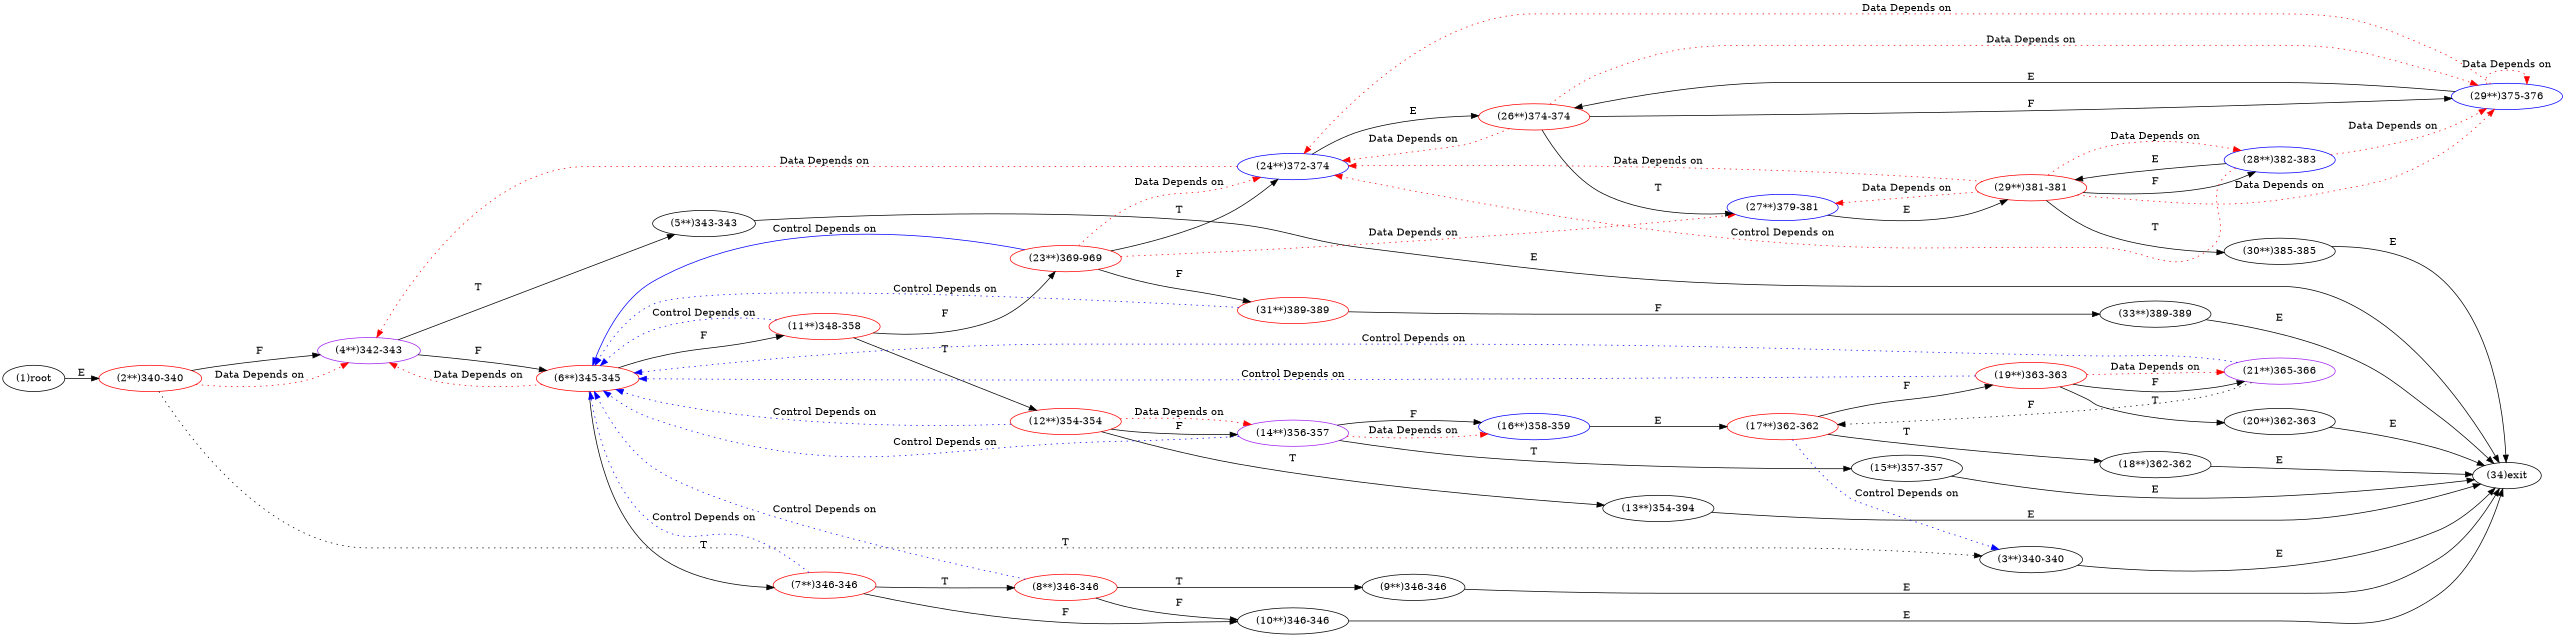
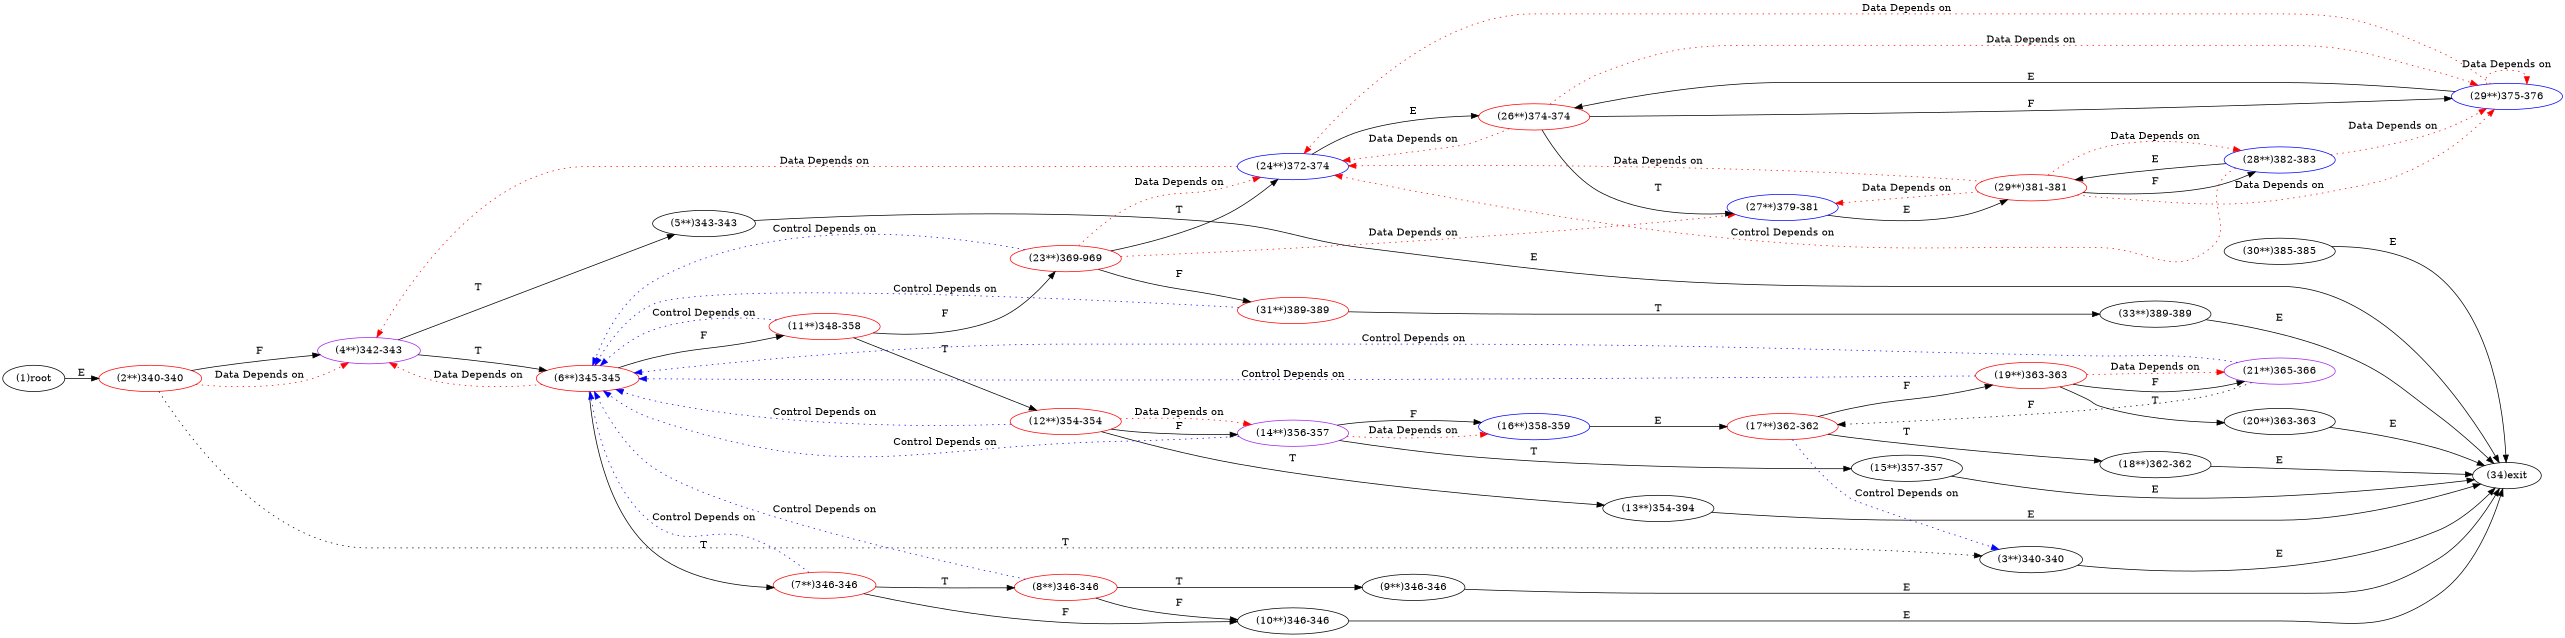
(787, 240) -> (787, 240)
(2127, 241) -> none
(1658, 309) -> (1658, 309)
(478, 351) -> (478, 351)
(2280, 422) -> (2280, 422)
